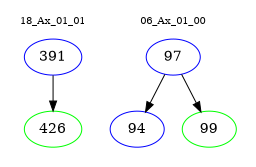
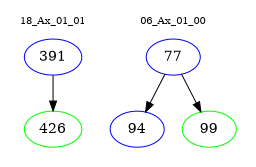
(173, 57) -> (173, 57)
